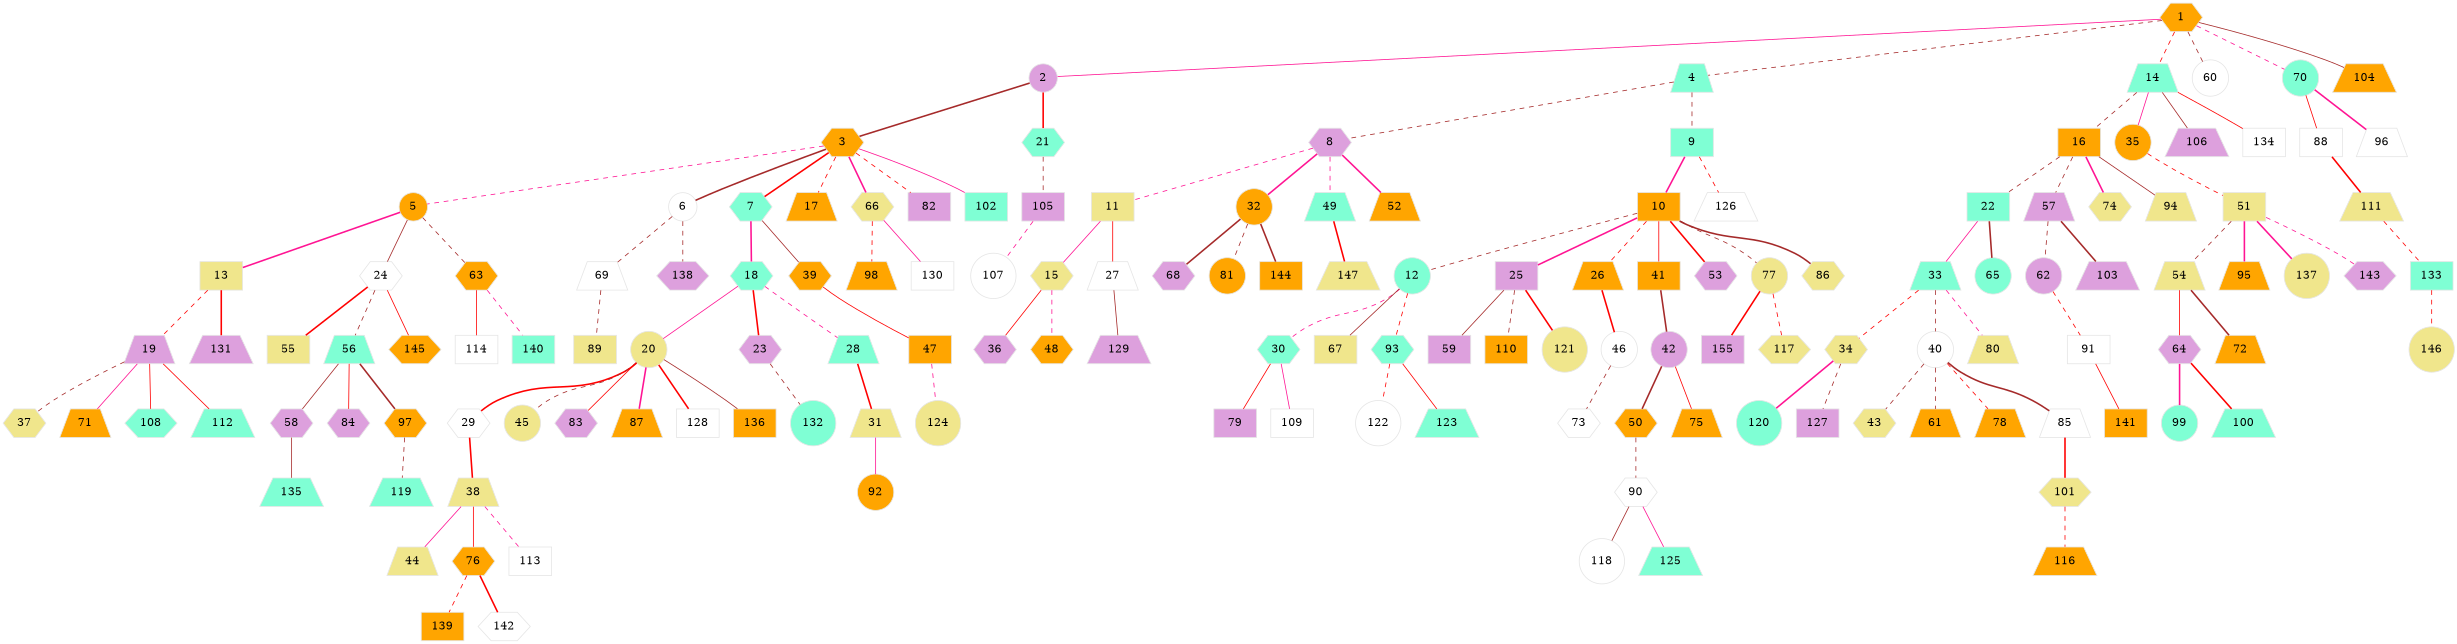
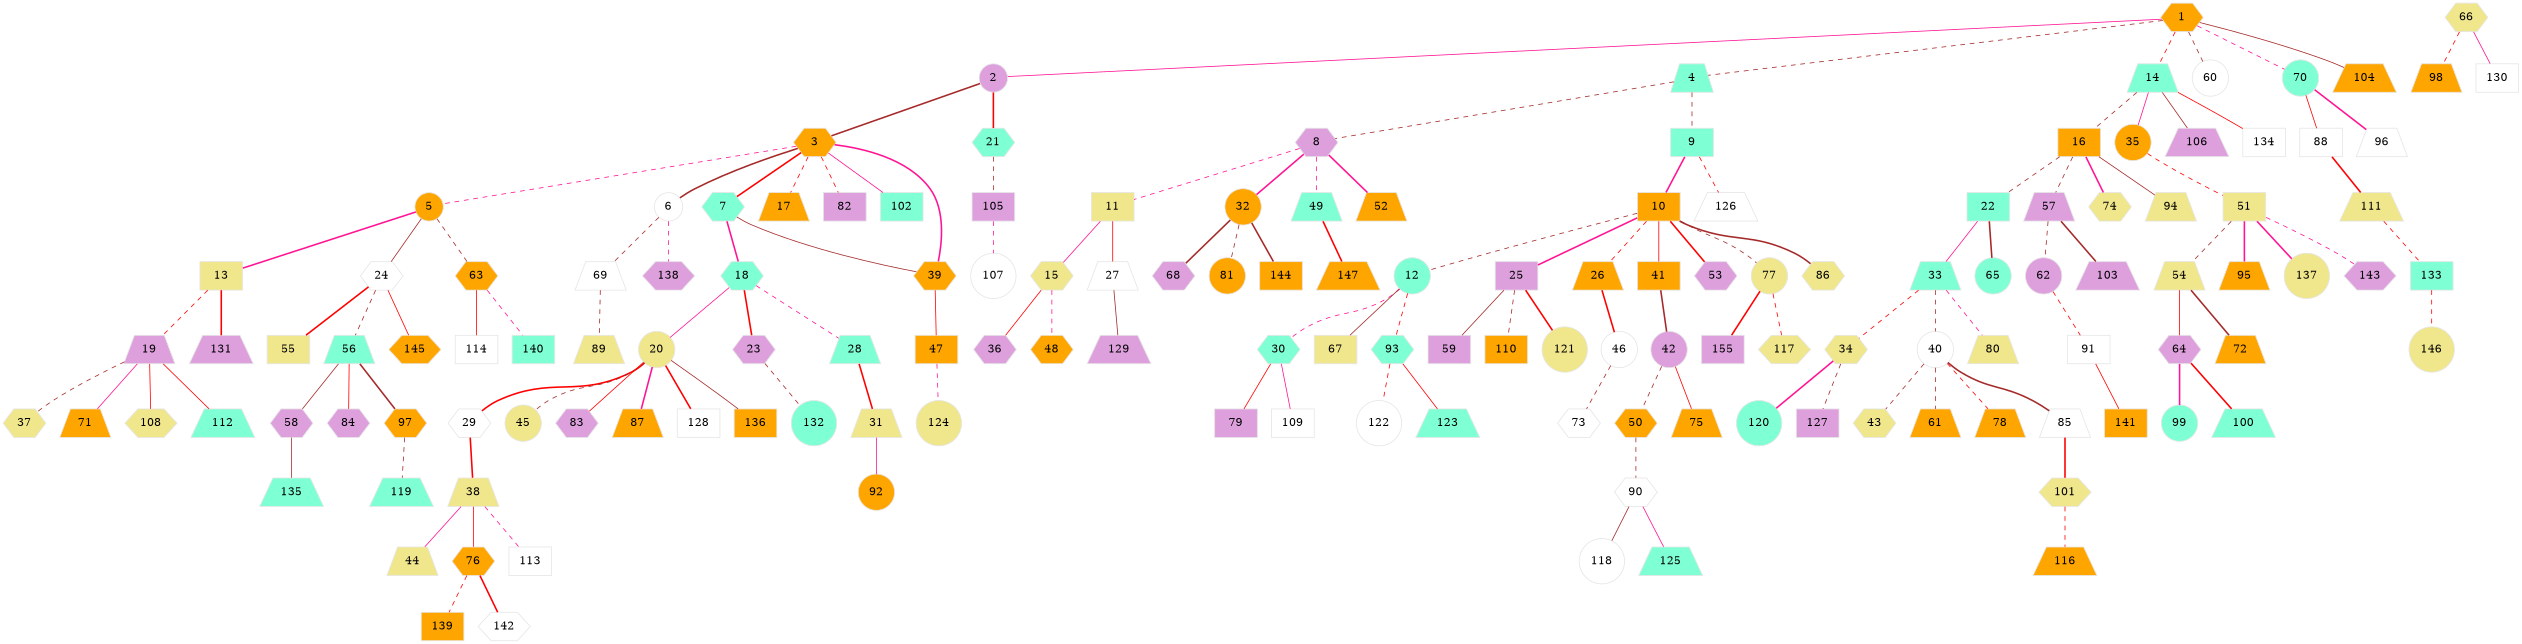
(857, 175) -> (919, 177)
(683, 241) -> (669, 241)
(1348, 276) -> (1348, 276)
(595, 350) -> (599, 350)
(1652, 388) -> (1652, 388)
(151, 423) -> (151, 423)
